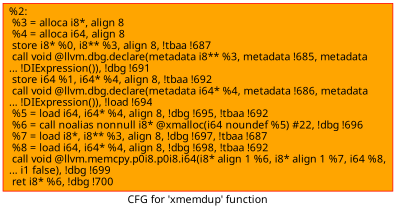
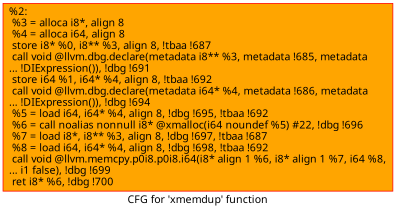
(81, 103) -> (80, 103)
